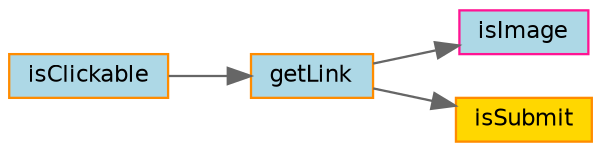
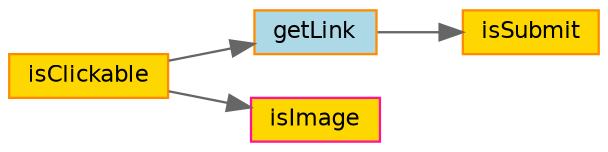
(524, 32) -> (315, 120)
(404, 57) -> (198, 97)
(89, 76) -> (89, 76)
